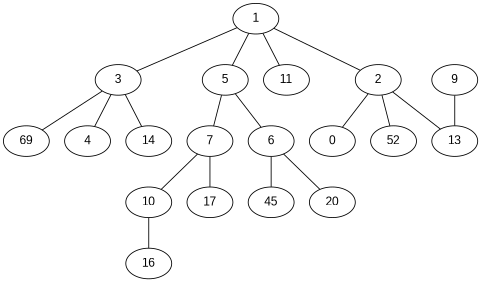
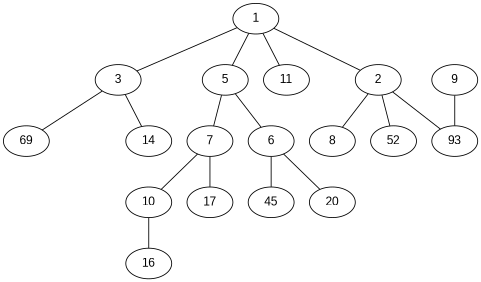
(88, 141) -> none
(332, 141) -> (332, 141)
(455, 141) -> (455, 141)
